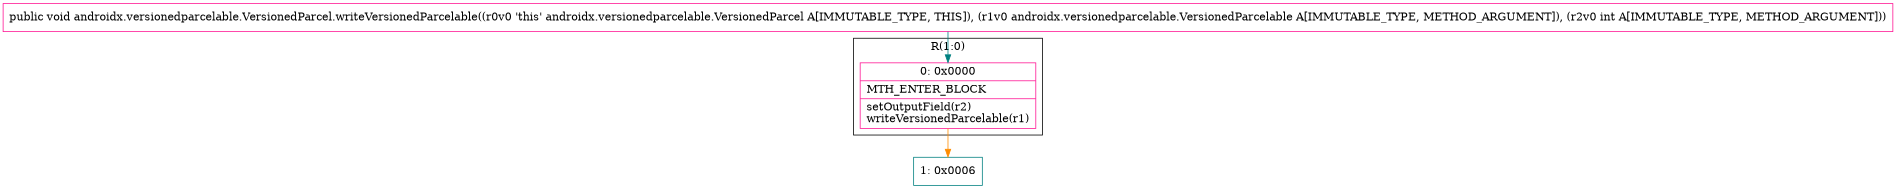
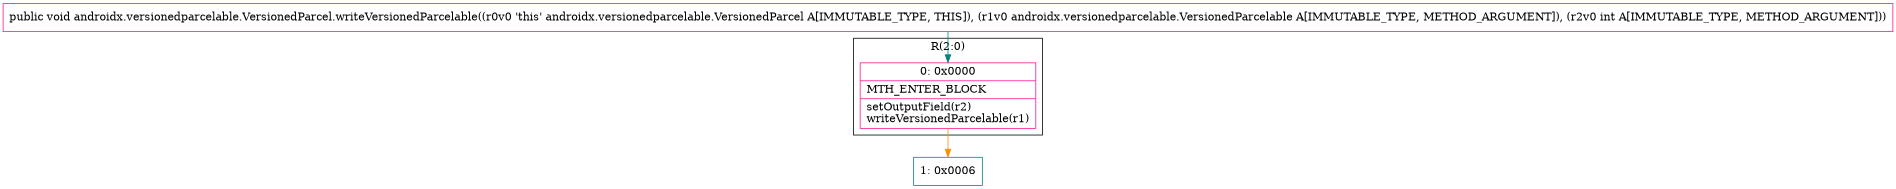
(948, 47) -> (948, 47)
